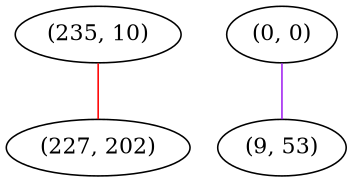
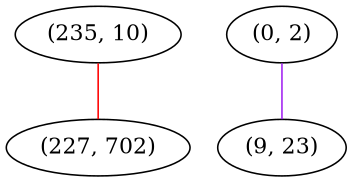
(282, 35) -> (282, 35)
(98, 148) -> (98, 148)
(282, 148) -> (282, 148)
